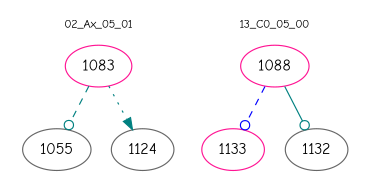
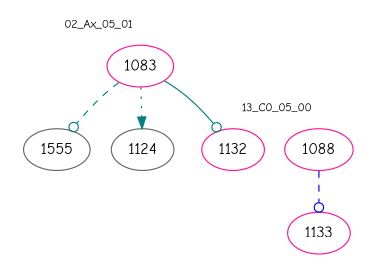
(294, 104) -> (200, 109)
(57, 150) -> (57, 150)
(317, 150) -> (233, 150)
